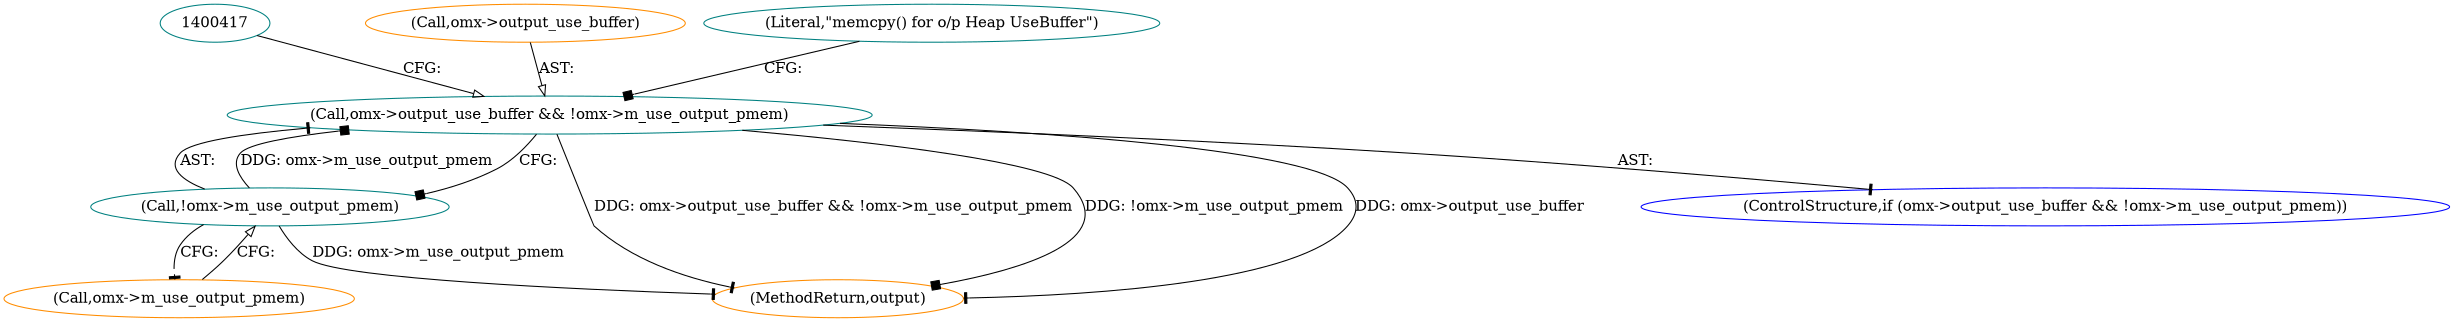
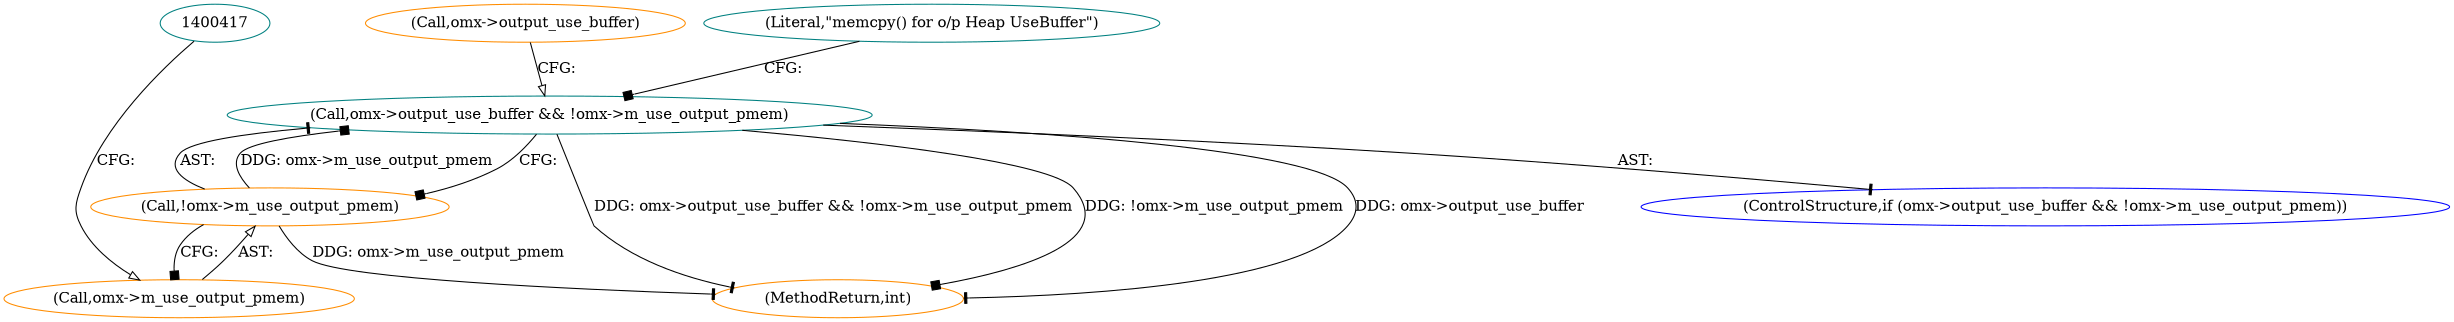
(365, 65) -> (98, 153)
(559, 69) -> (559, 69)
(270, 207) -> (270, 207)
(182, 242) -> (182, 242)
(258, 253) -> (258, 253)
(838, 299) -> (838, 299)
